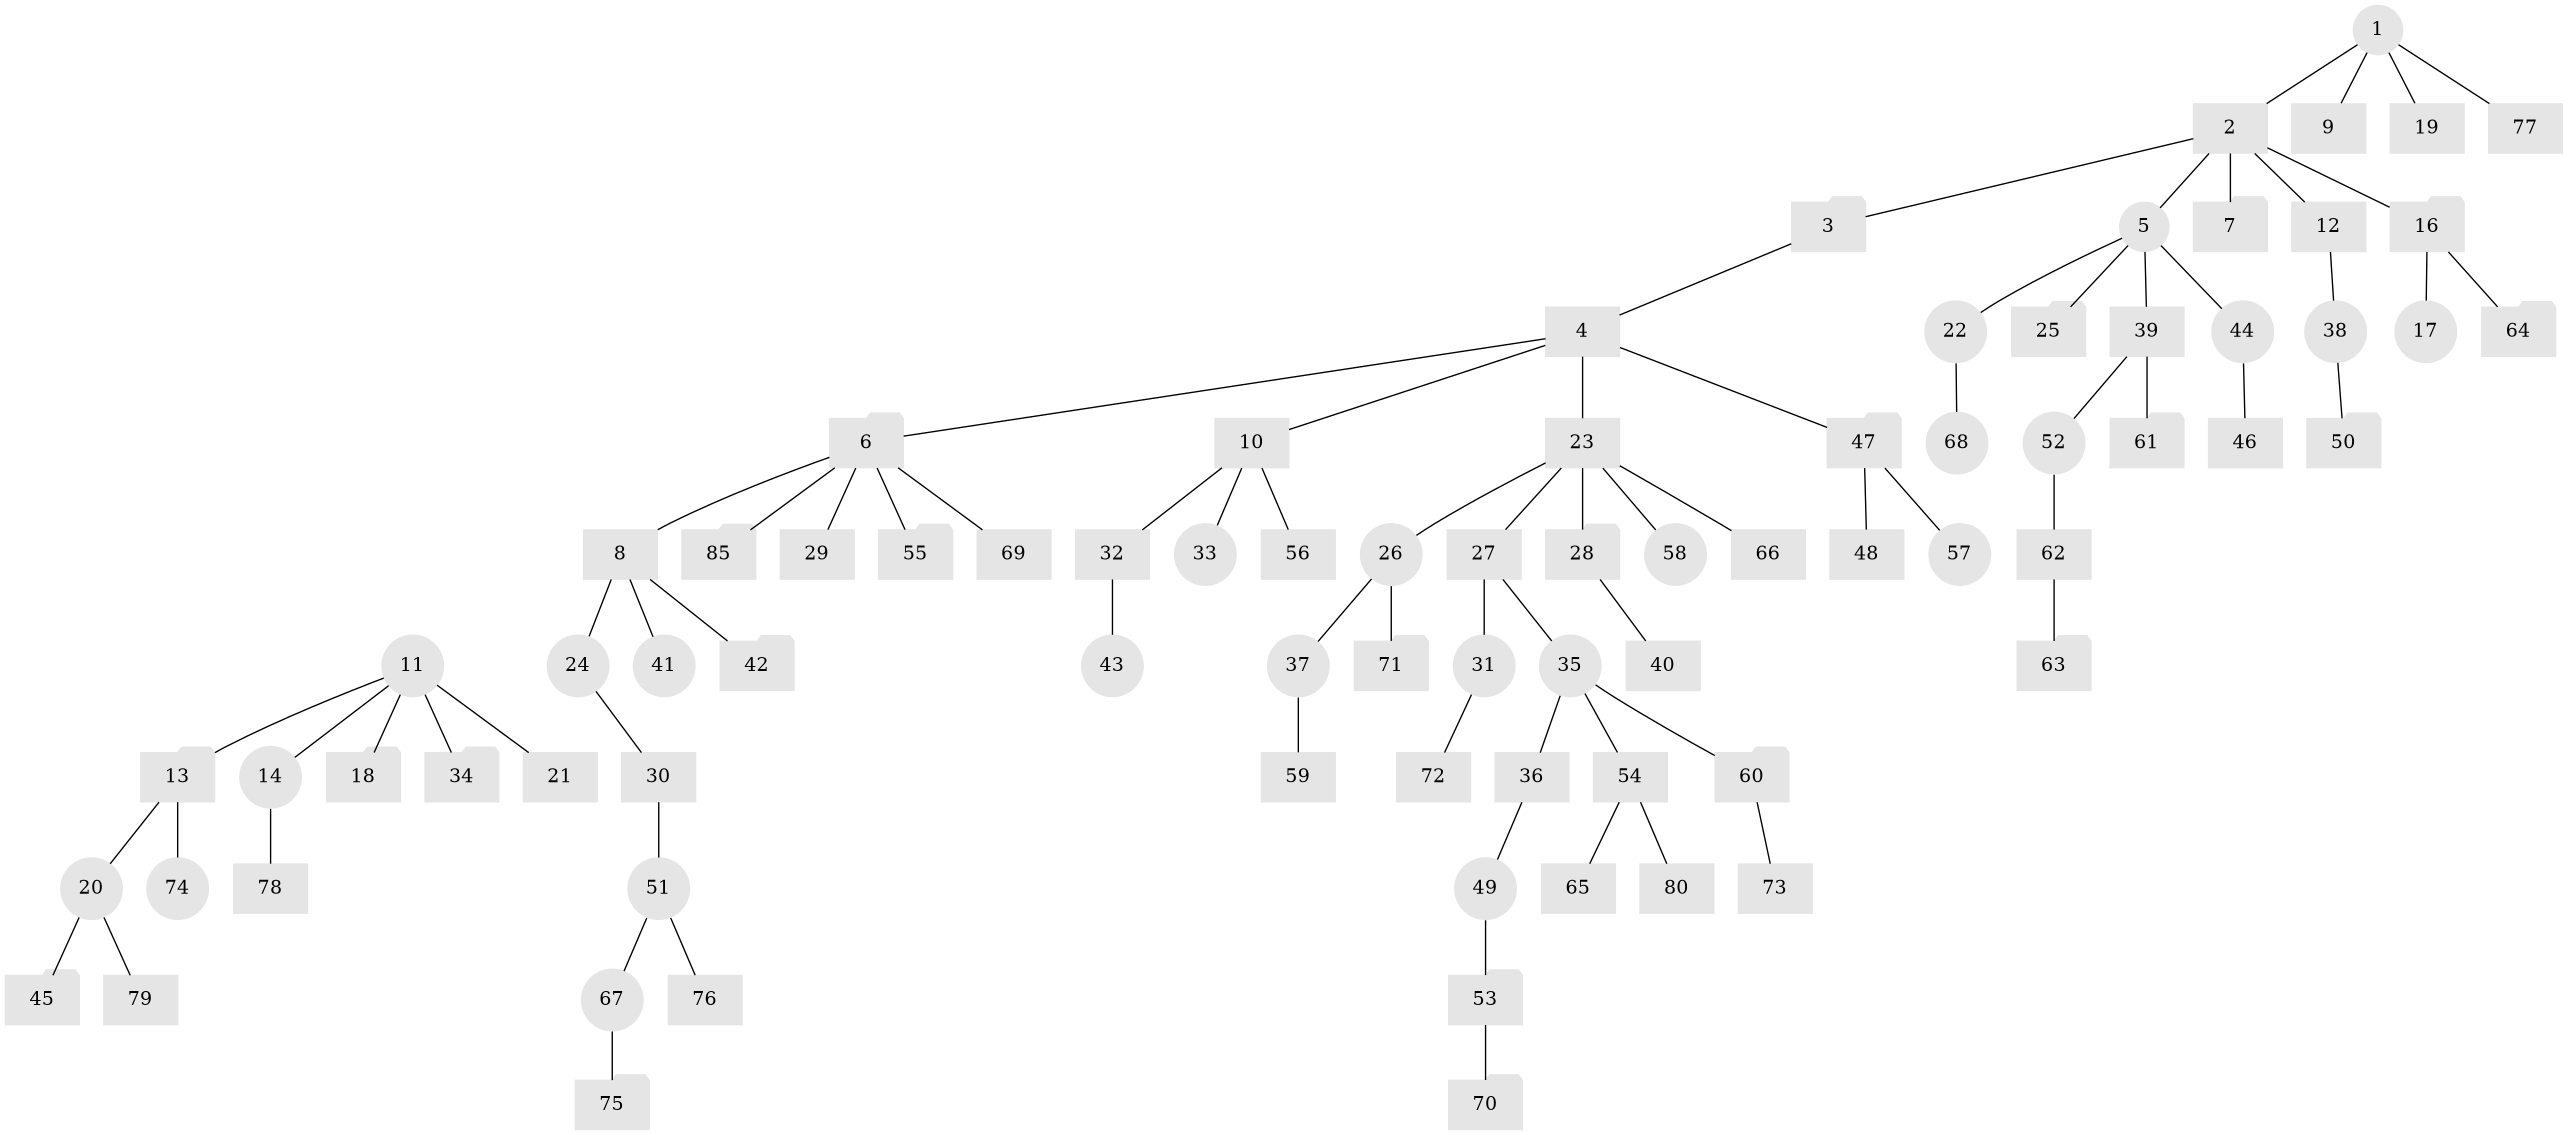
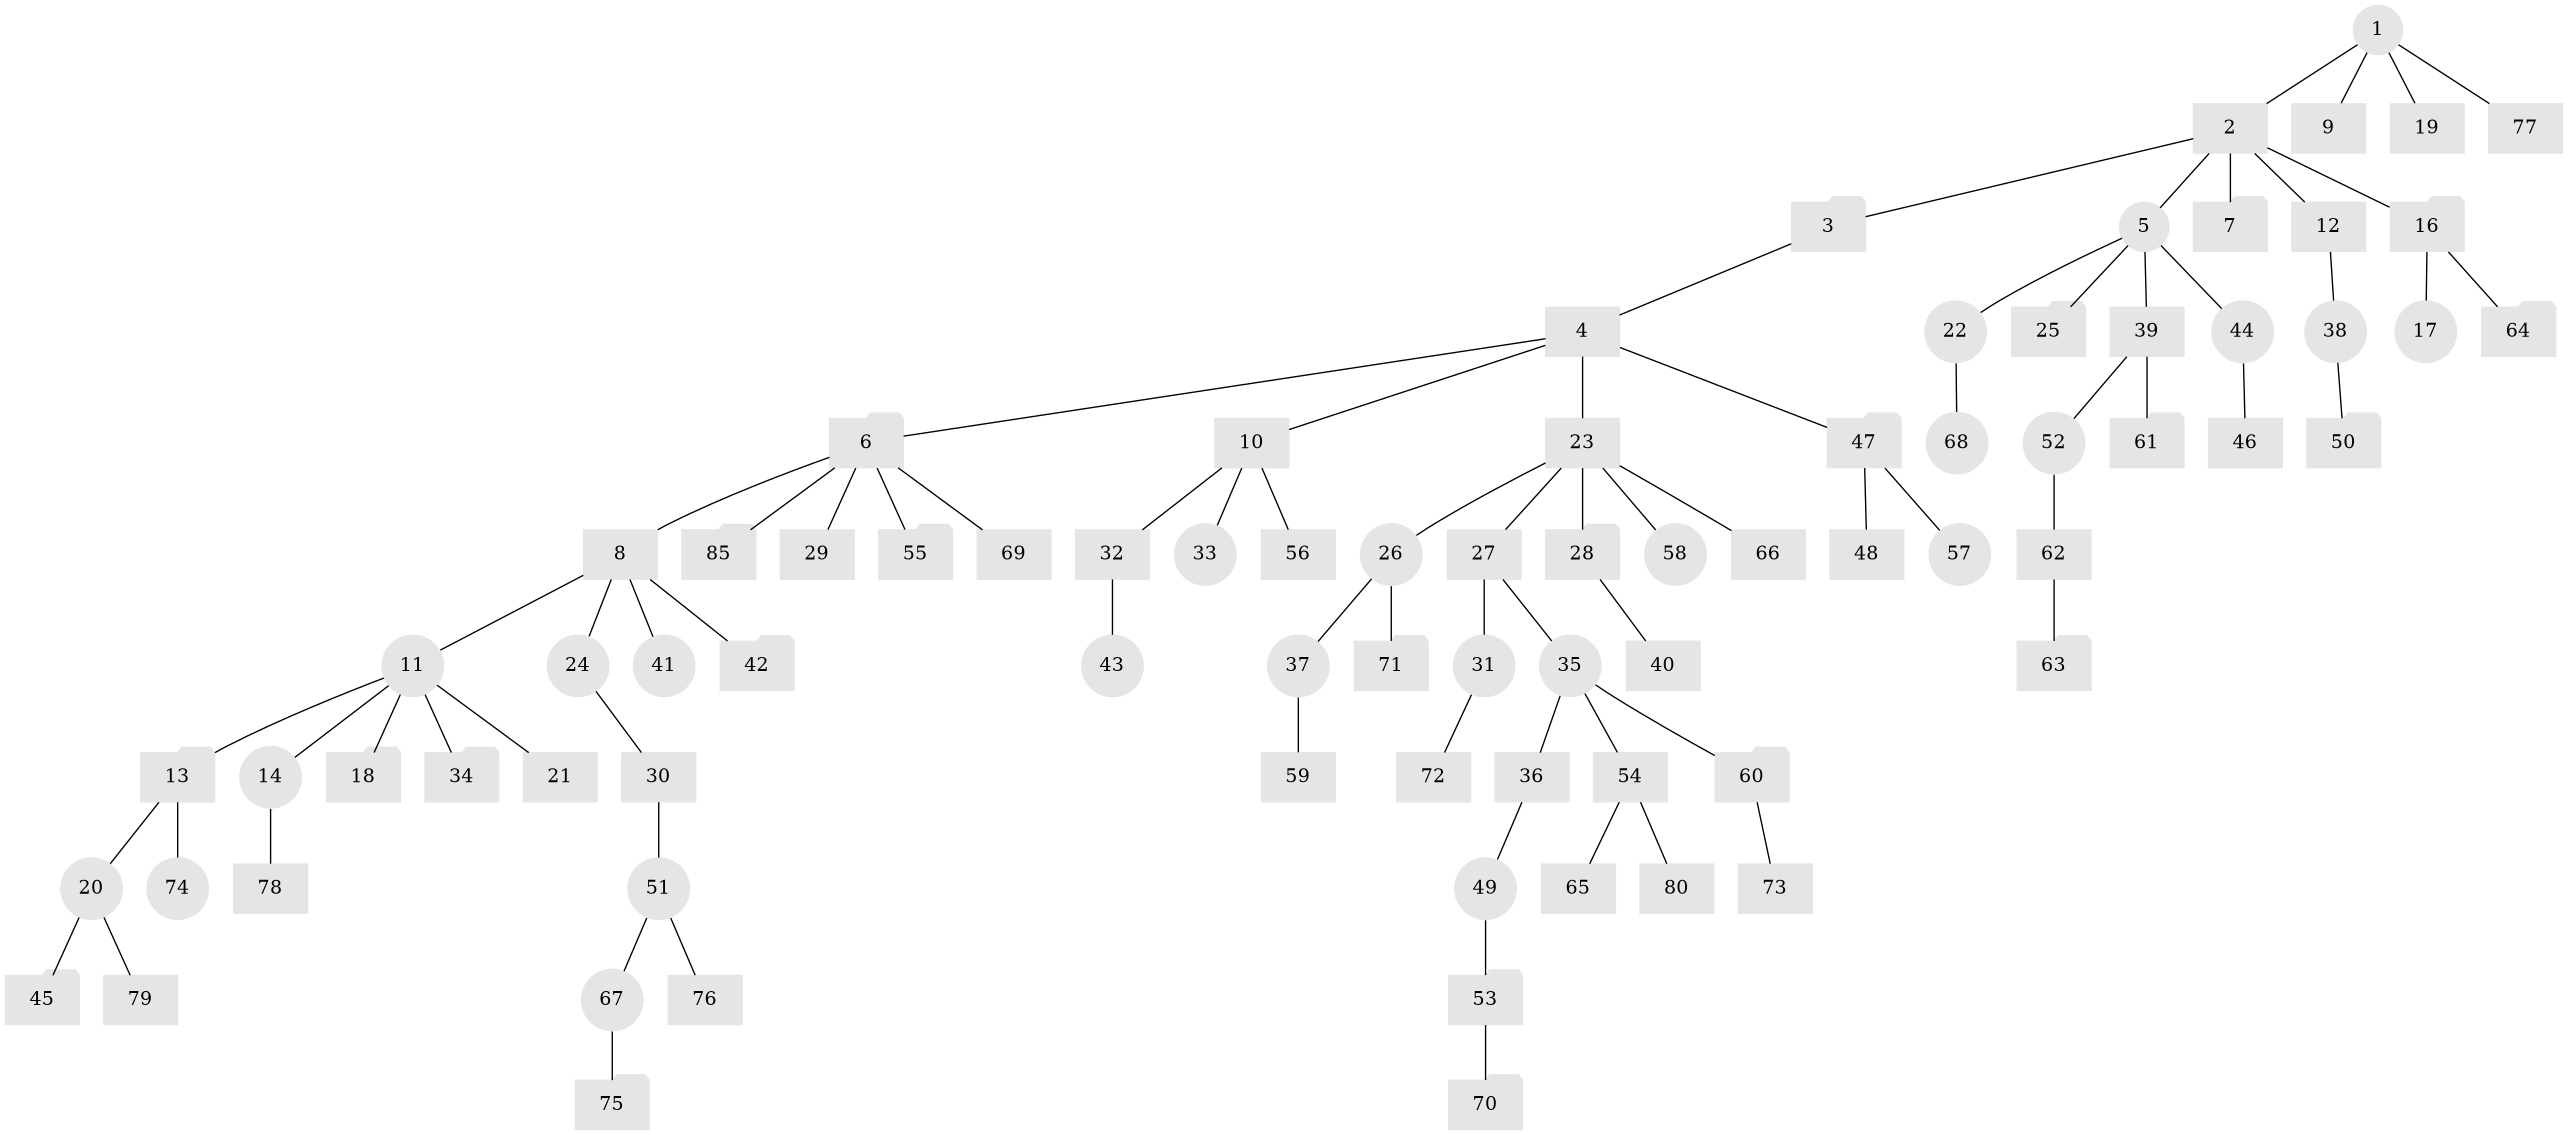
none -> (512, 613)
